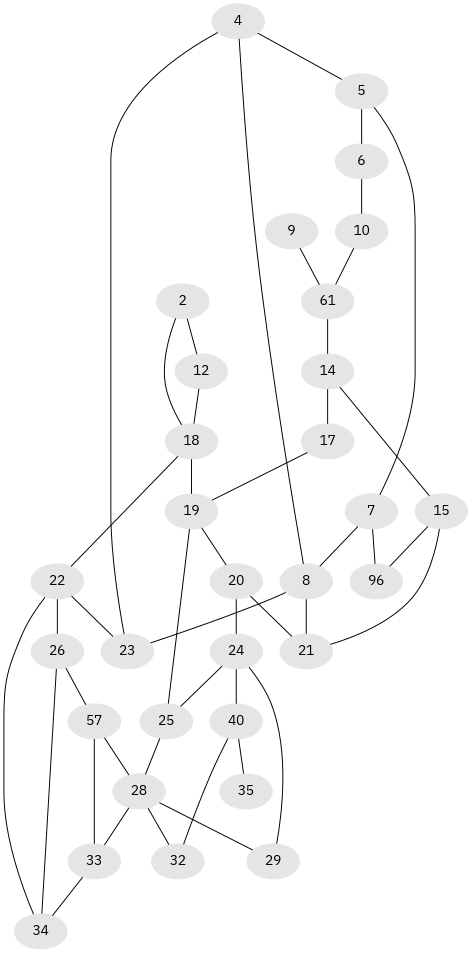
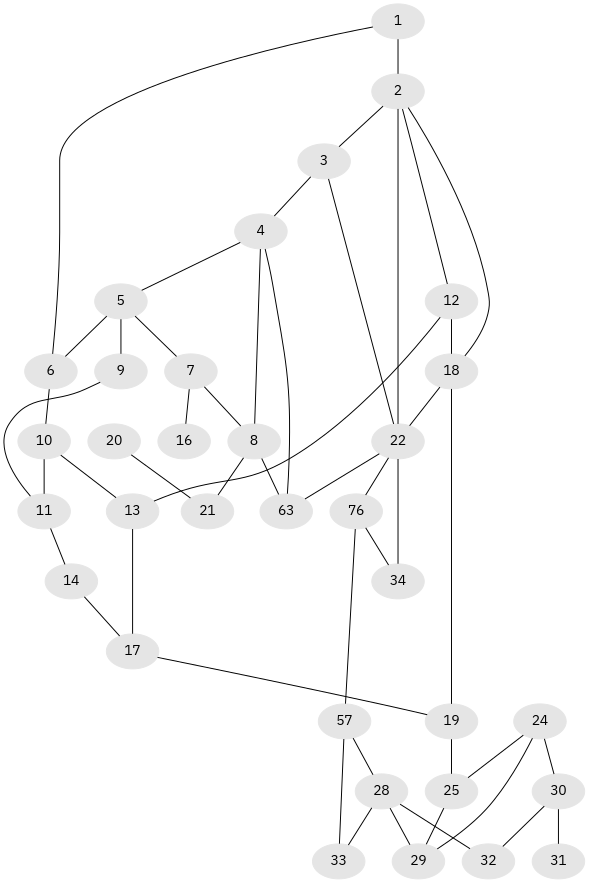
none -> (398, 21)
none -> (324, 161)
none -> (398, 266)
(328, 301) -> (44, 511)
none -> (121, 336)
none -> (133, 511)
(441, 511) -> none
(214, 546) -> none
(376, 581) -> (184, 441)
(236, 619) -> none
(57, 651) -> (356, 511)
(127, 651) -> (286, 511)
(236, 721) -> (558, 791)
(153, 756) -> (438, 821)
(246, 791) -> (558, 861)
(68, 896) -> none
